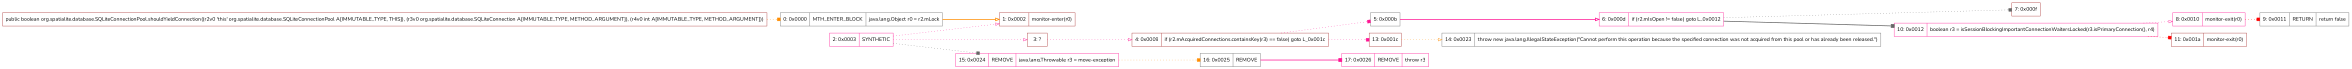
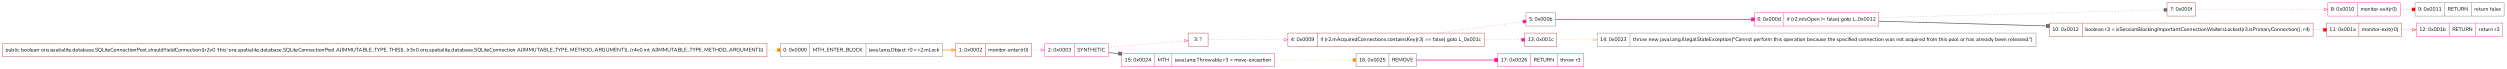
(1498, 19) -> (1653, 19)
(2156, 22) -> (2260, 9)
(944, 30) -> (1036, 50)
(2026, 30) -> (2181, 30)
none -> (2460, 30)
(934, 48) -> (1113, 53)
(1002, 60) -> (1163, 60)
(1388, 60) -> (1544, 60)
